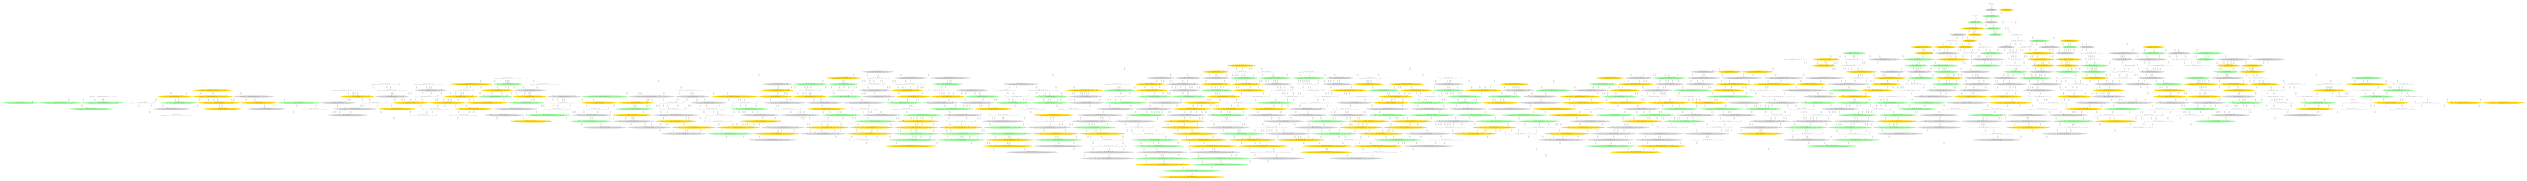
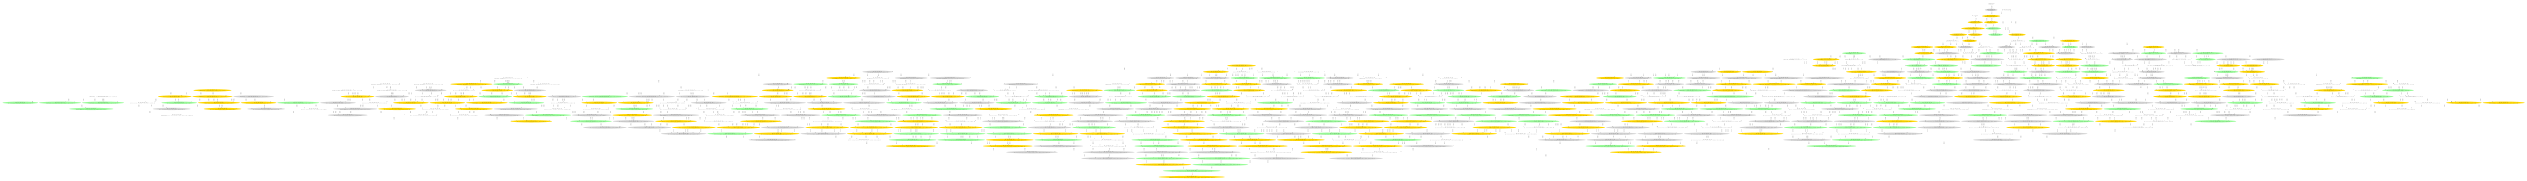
(2006, 10) -> (2006, 10)
(1991, 16) -> (1991, 16)
(1975, 22) -> (1975, 22)
(1991, 22) -> (1991, 22)
(1958, 35) -> (1958, 35)
(2017, 35) -> (2017, 35)
(1966, 47) -> (1966, 47)
